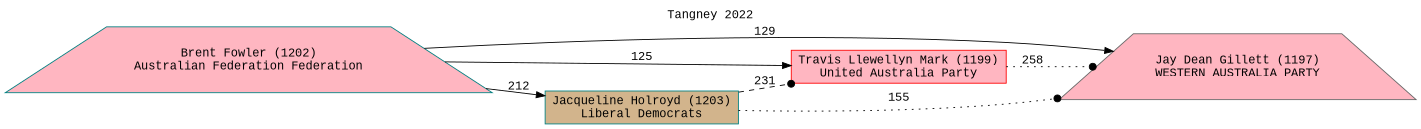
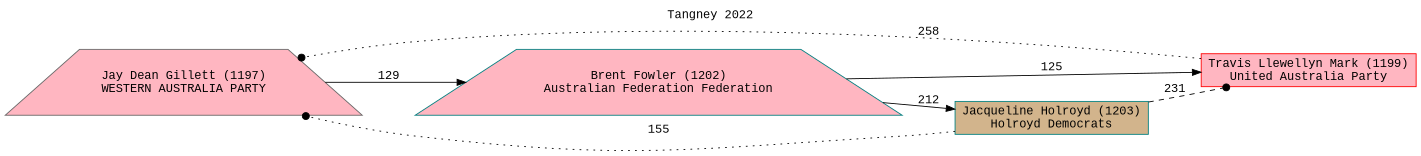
(764, 38) -> (391, 82)
(642, 107) -> (1052, 118)
